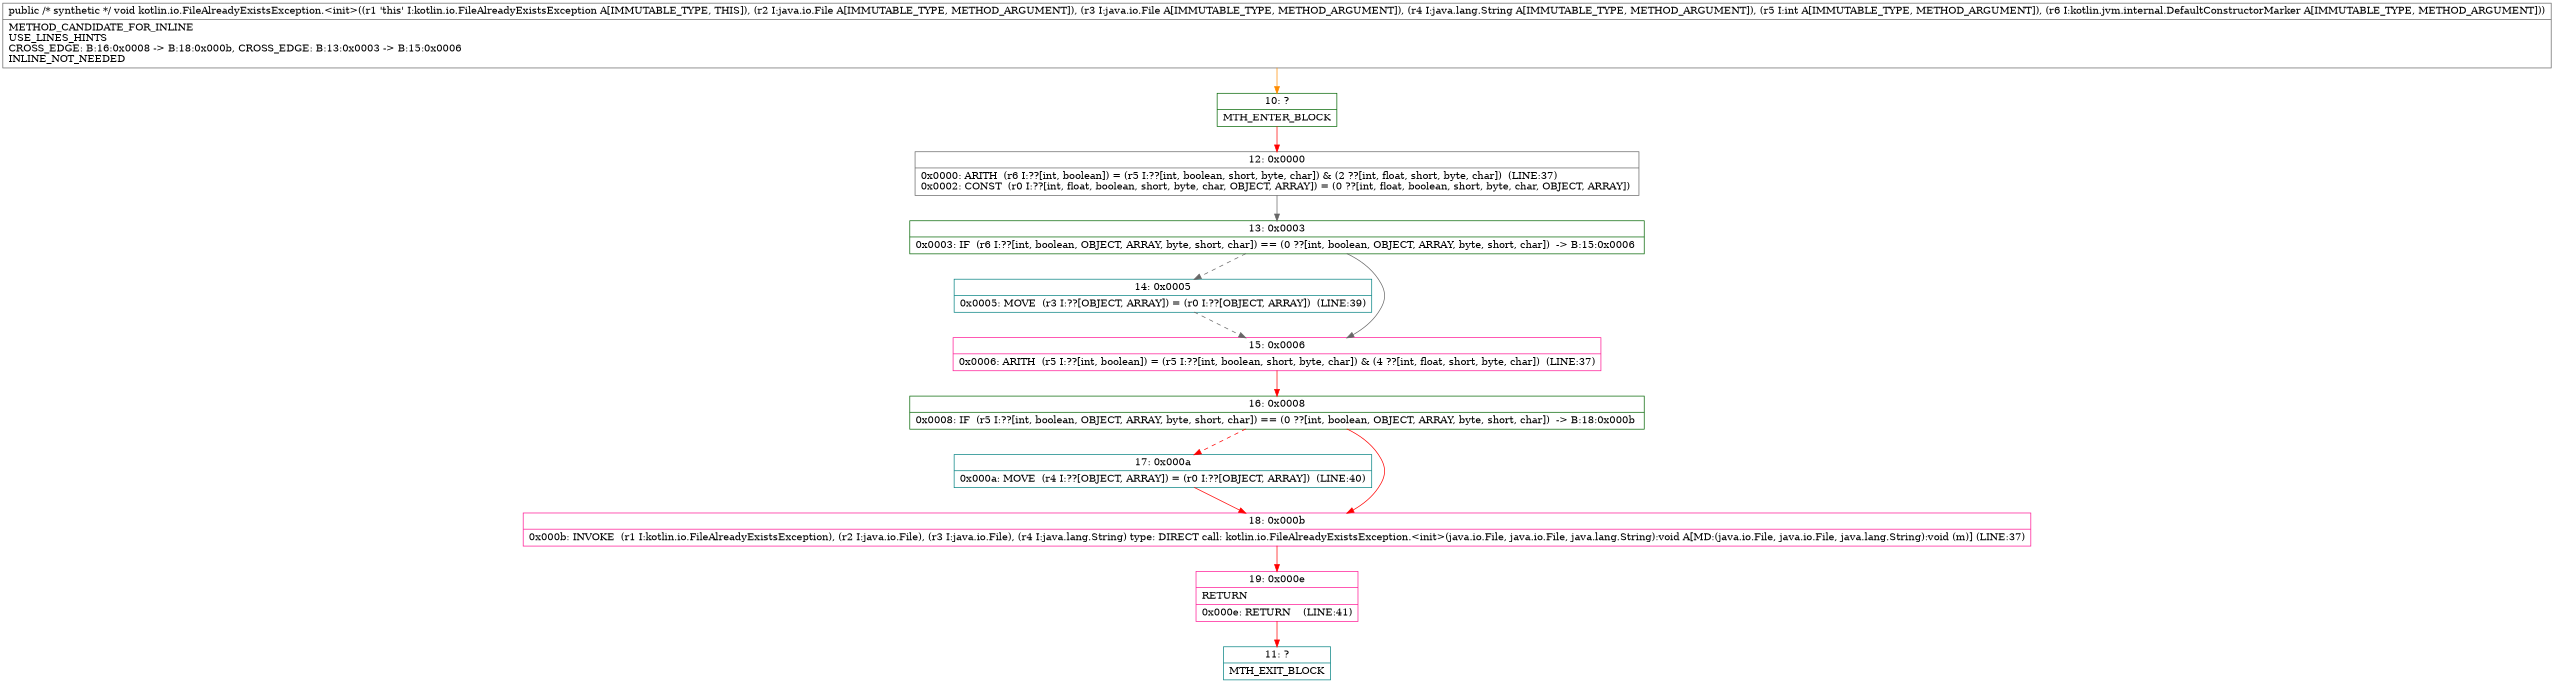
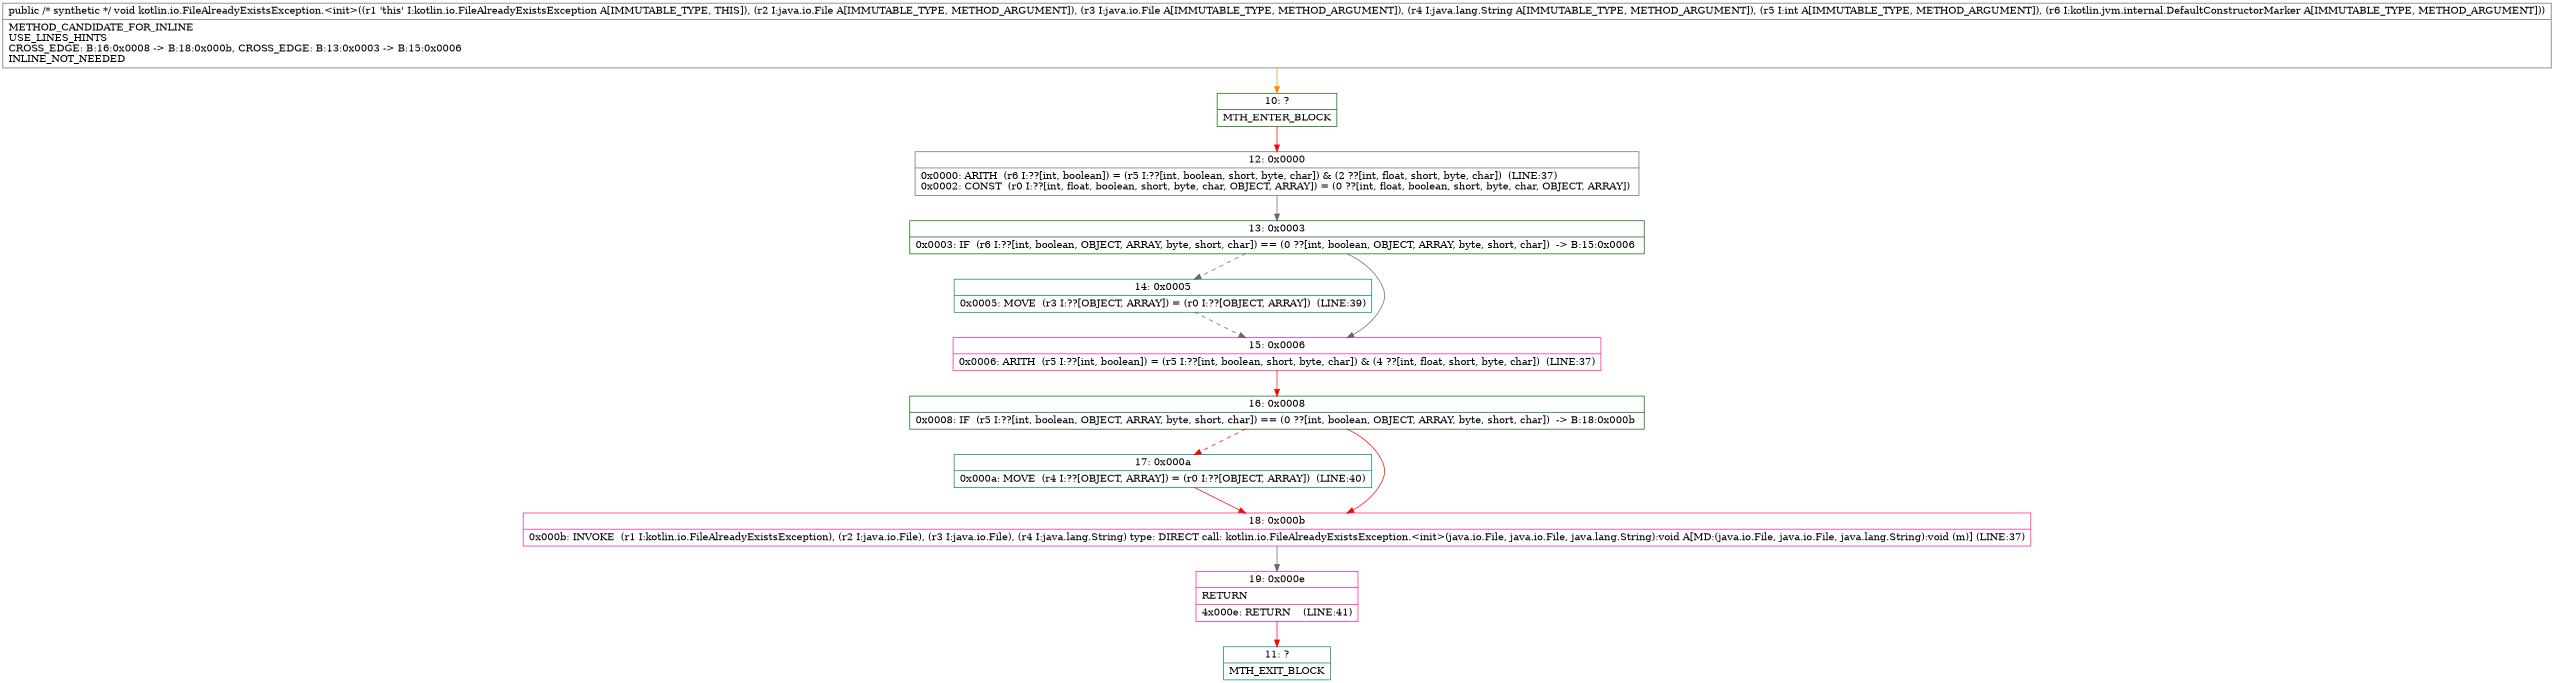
(1277, 555) -> (1277, 555)
(1277, 613) -> (1277, 613)
